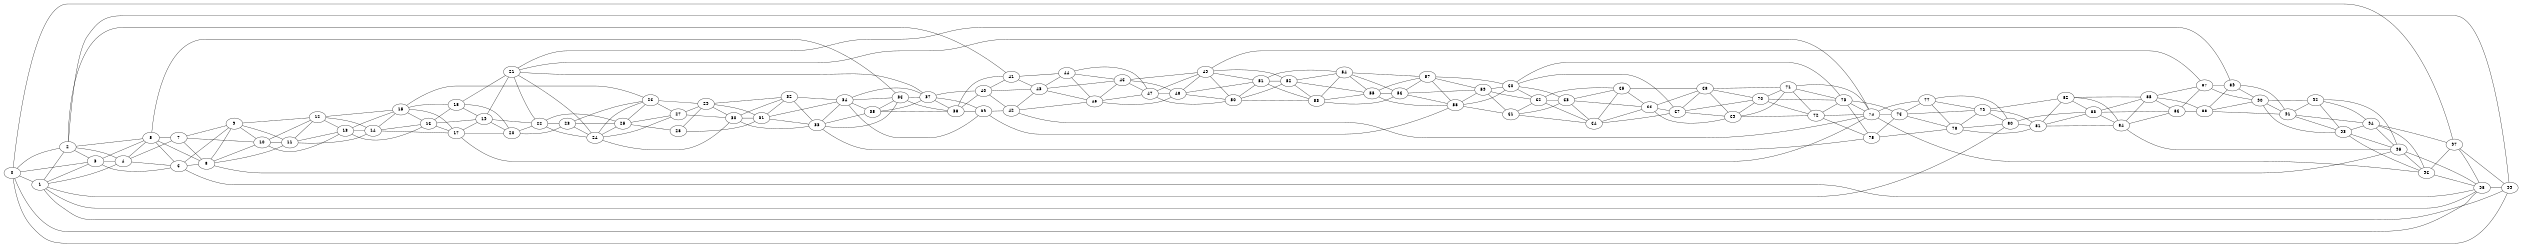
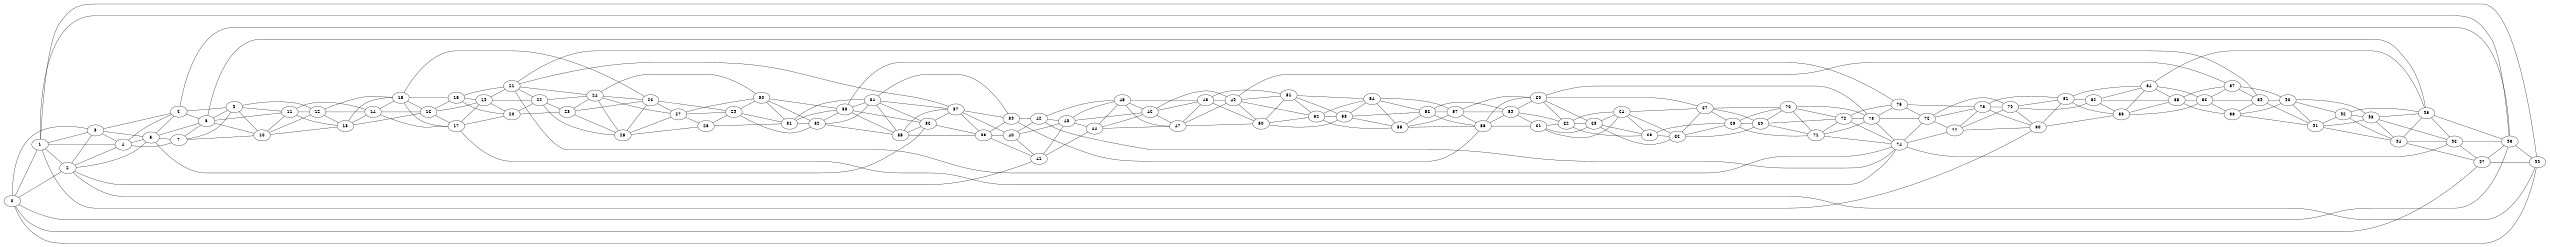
none -> (2232, 100)
none -> (692, 120)
none -> (859, 130)
